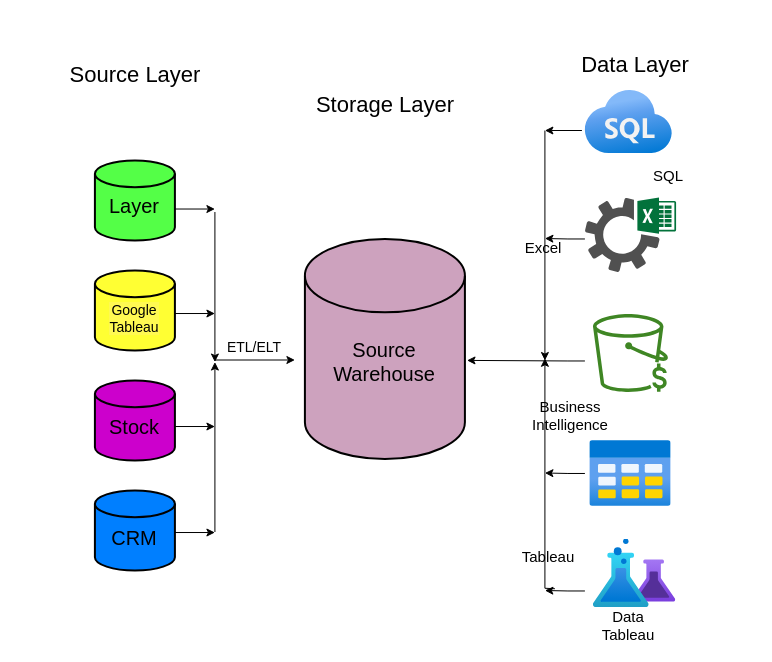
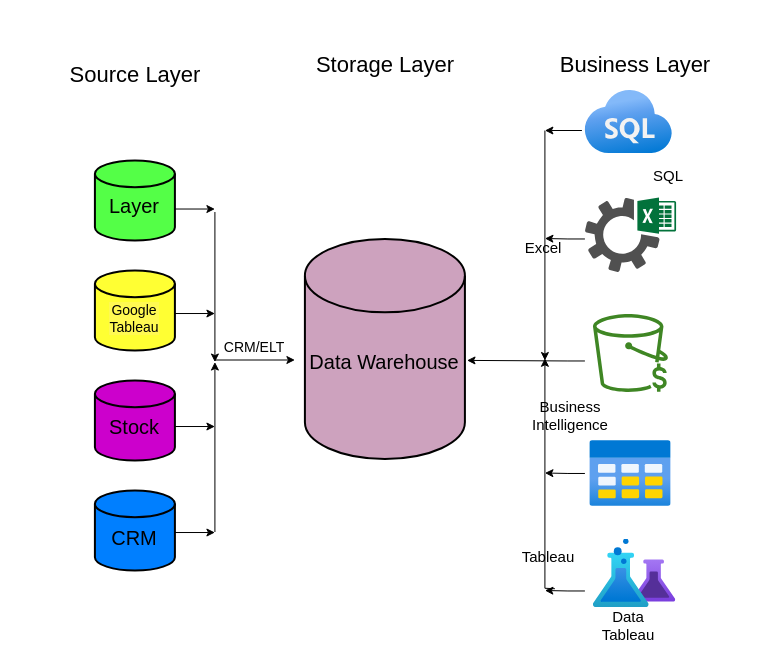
(636, 66) -> (636, 66)
(386, 106) -> (386, 66)
(255, 348) -> (255, 348)
(385, 362) -> (385, 362)
